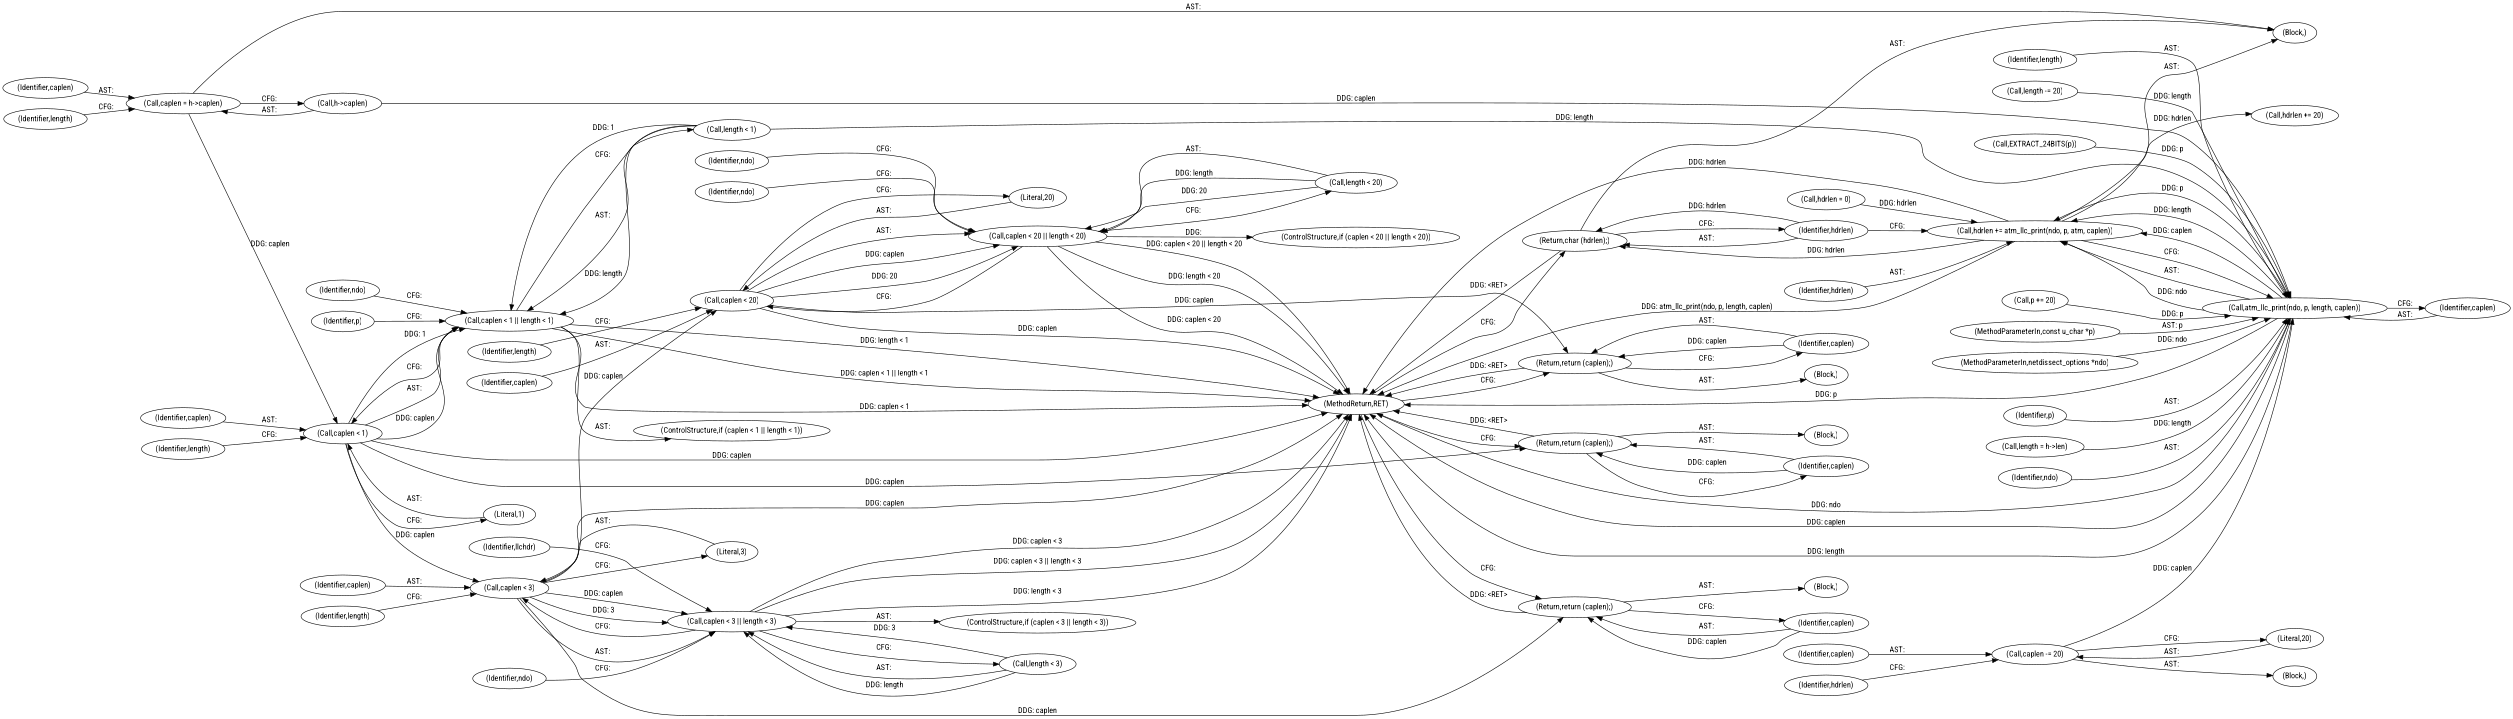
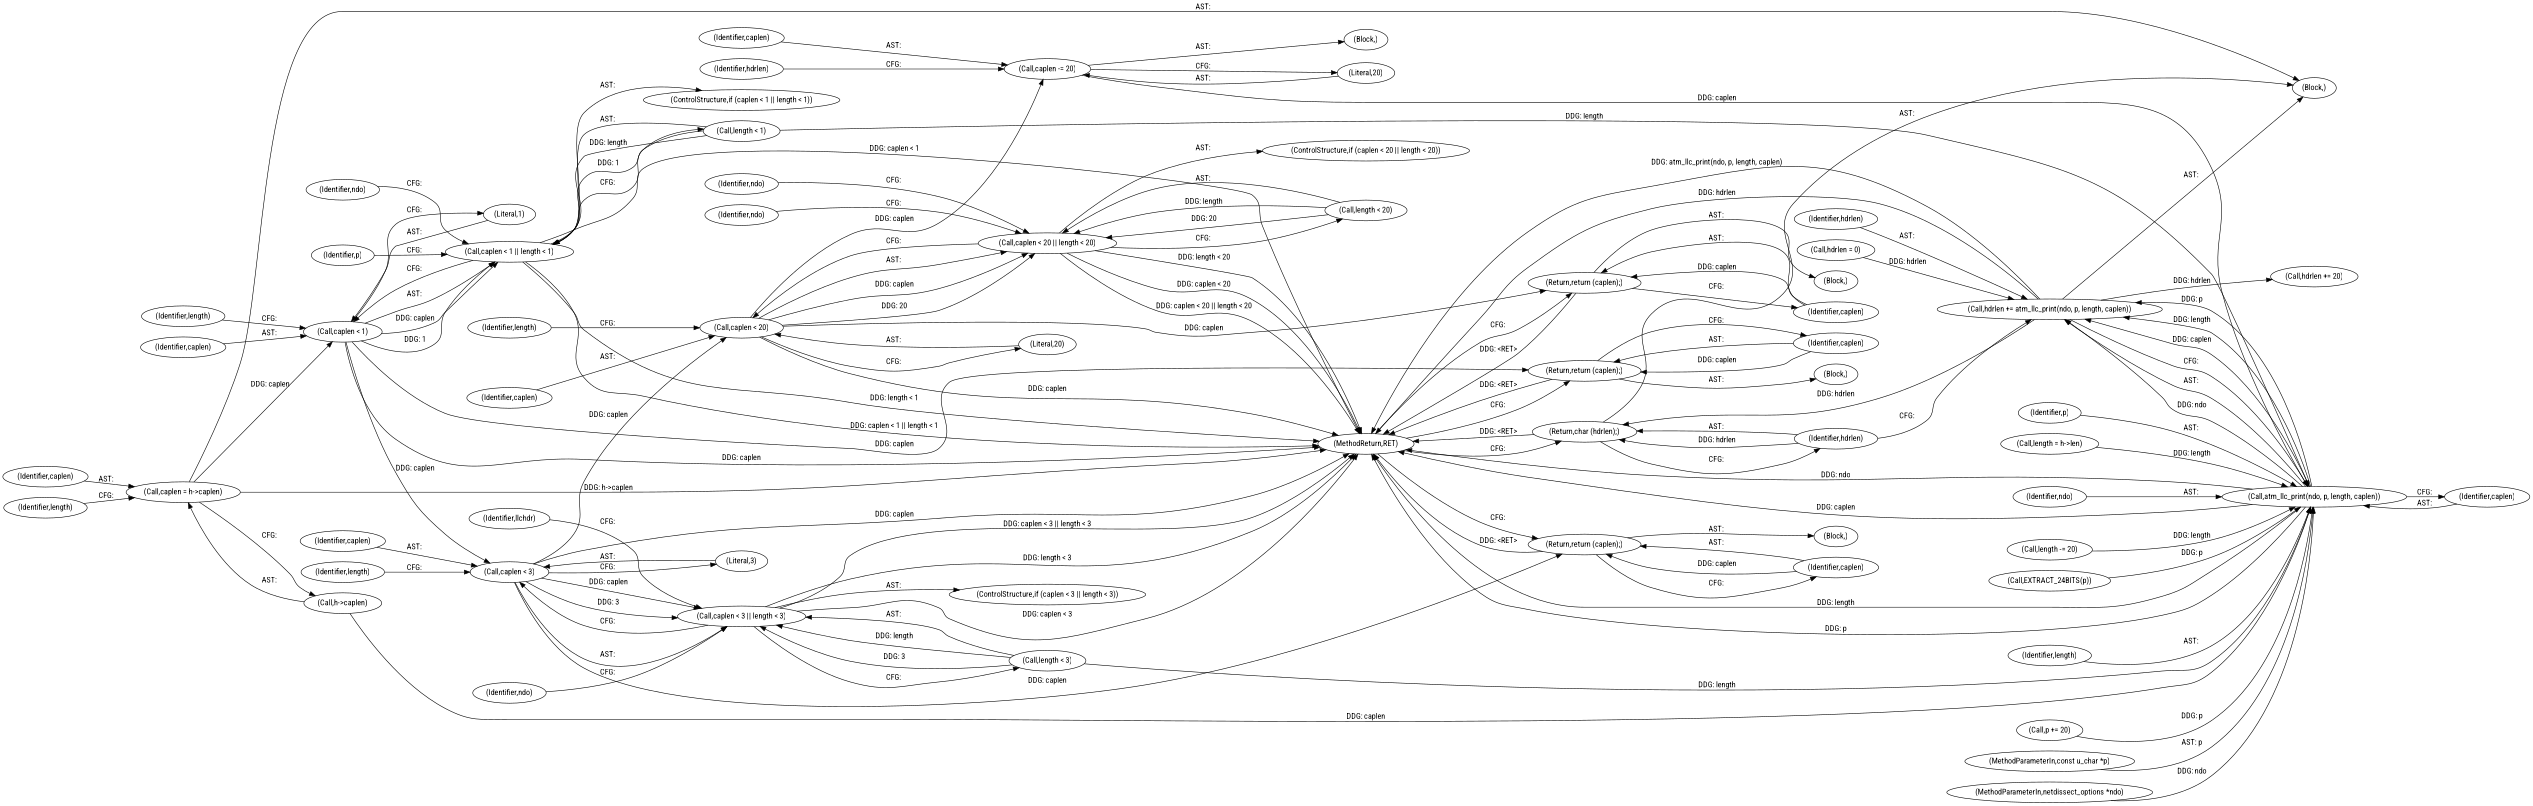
none -> (917, 231)
(2035, 231) -> (2050, 309)
(1194, 233) -> (1204, 148)
none -> (781, 489)
none -> (1739, 690)
